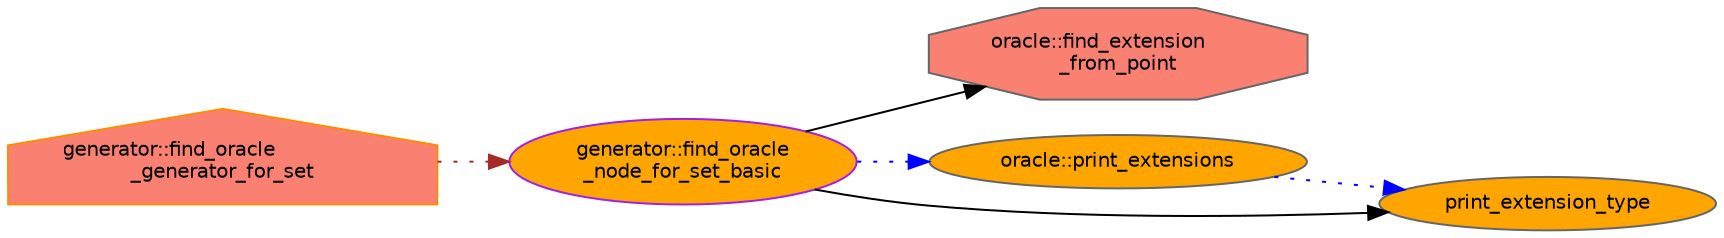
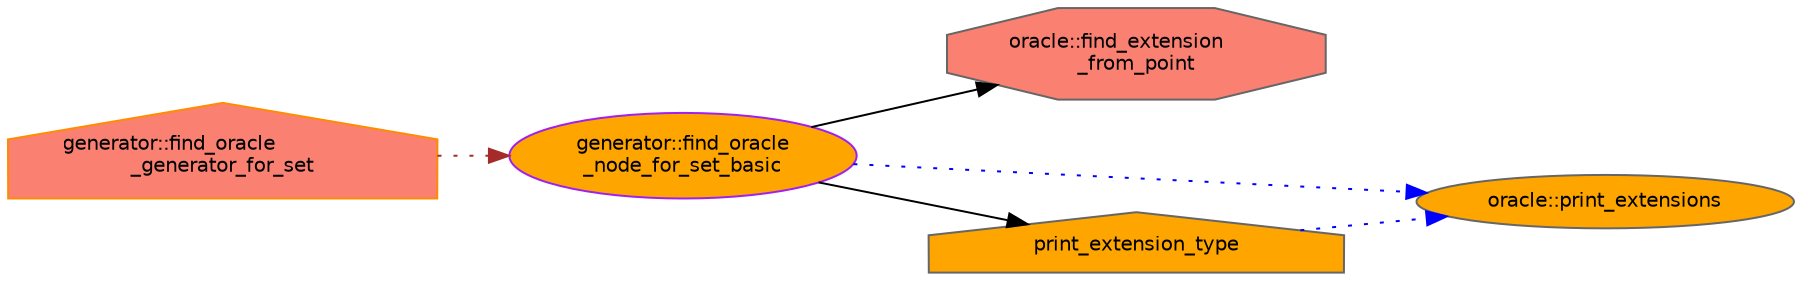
(1329, 182) -> (1363, 224)
(1548, 204) -> (1136, 246)
